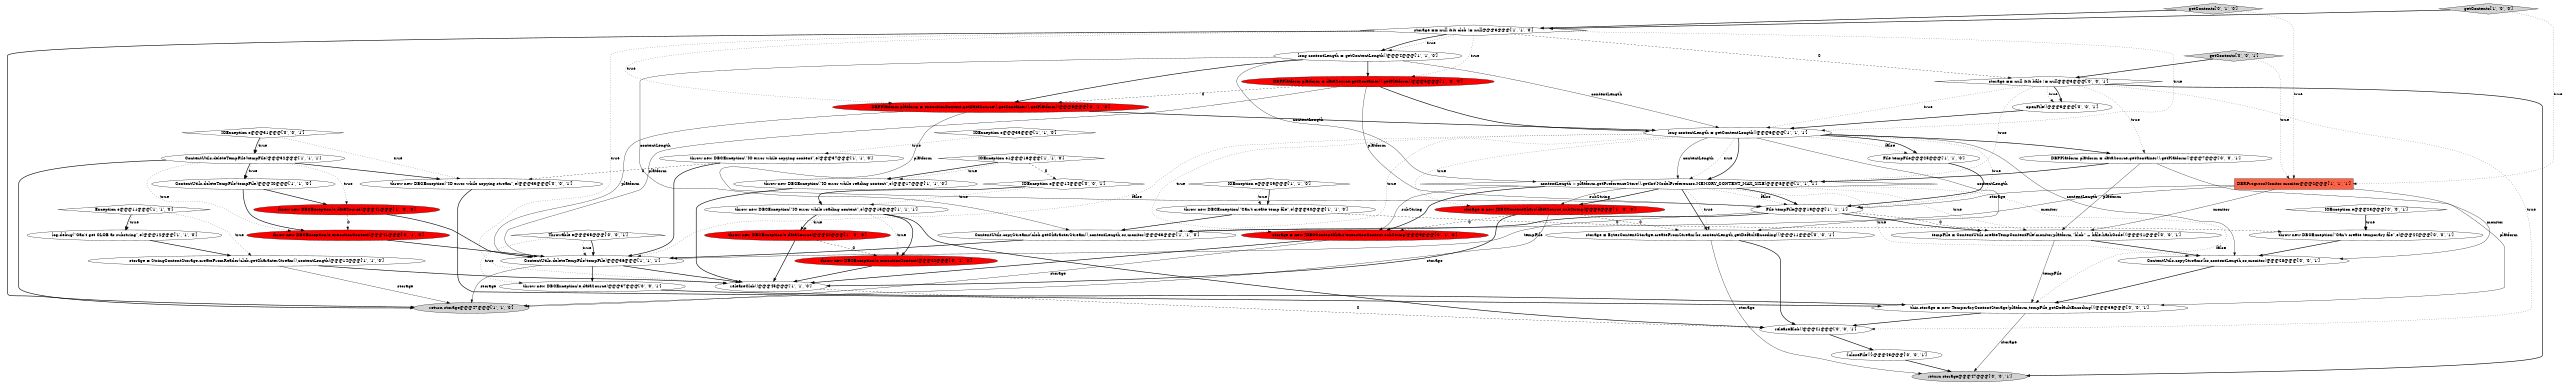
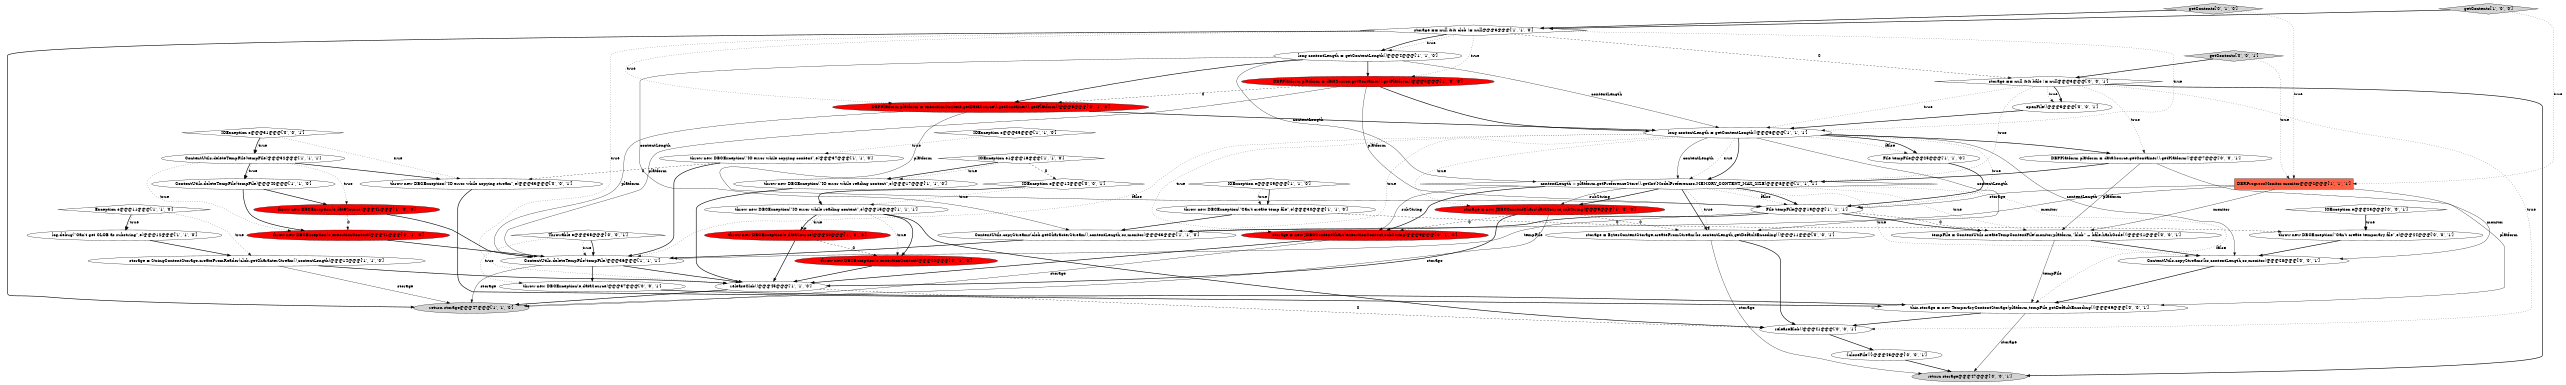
(38, 294) -> (623, 297)
